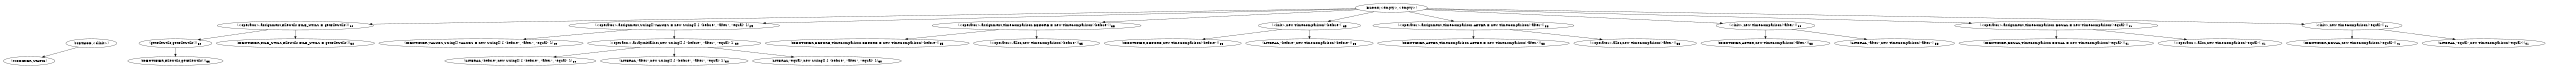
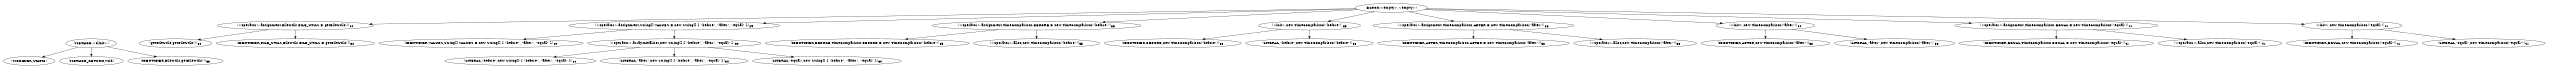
(175, 51) -> (131, 52)
none -> (91, 61)
